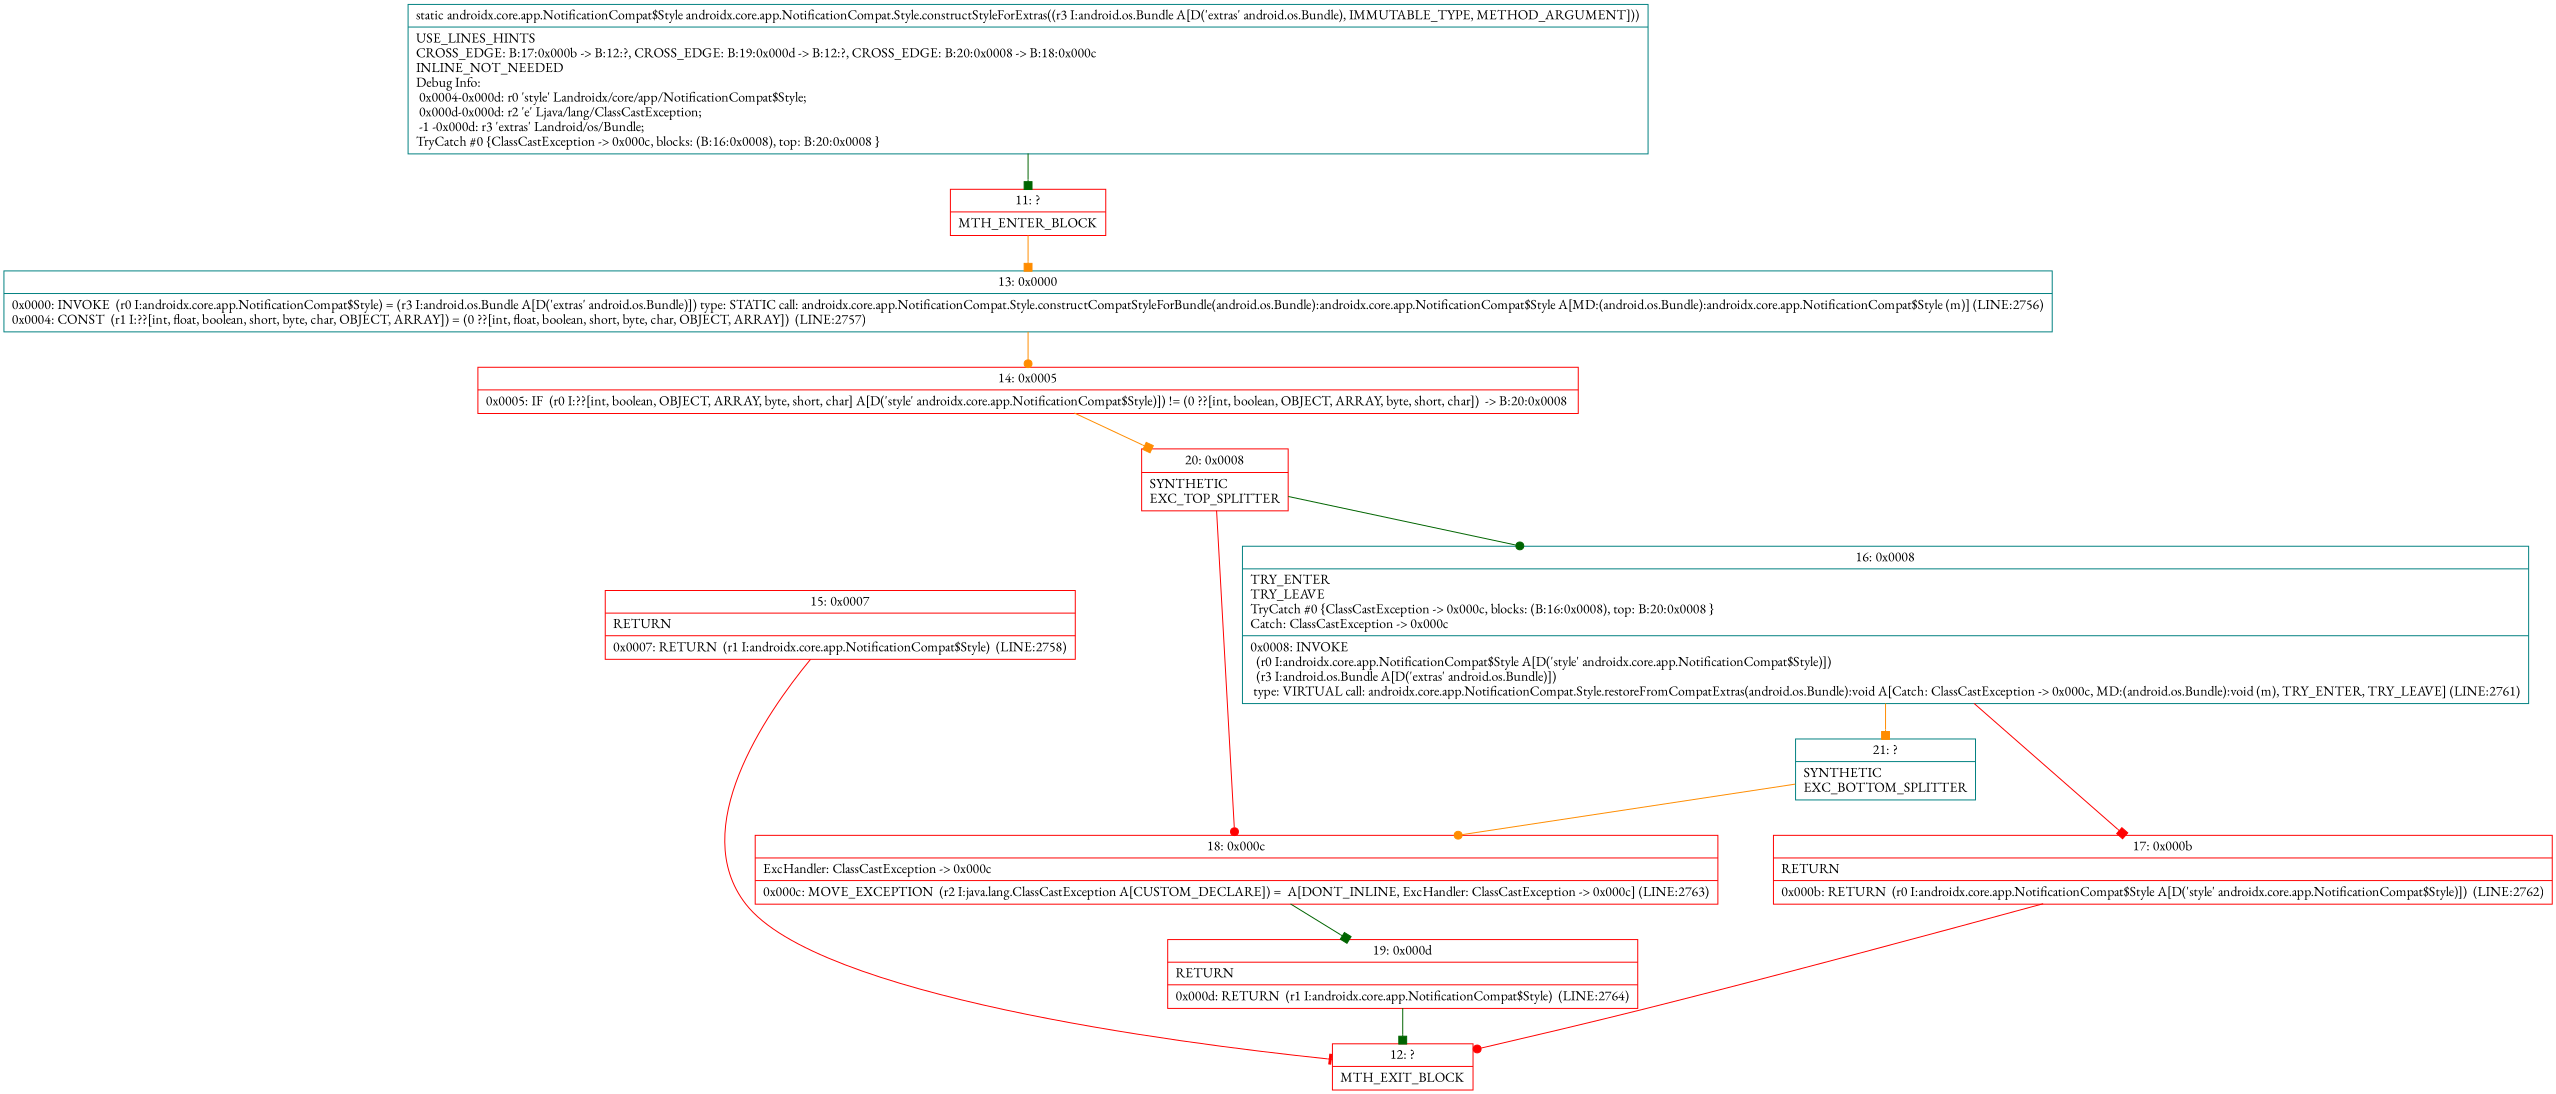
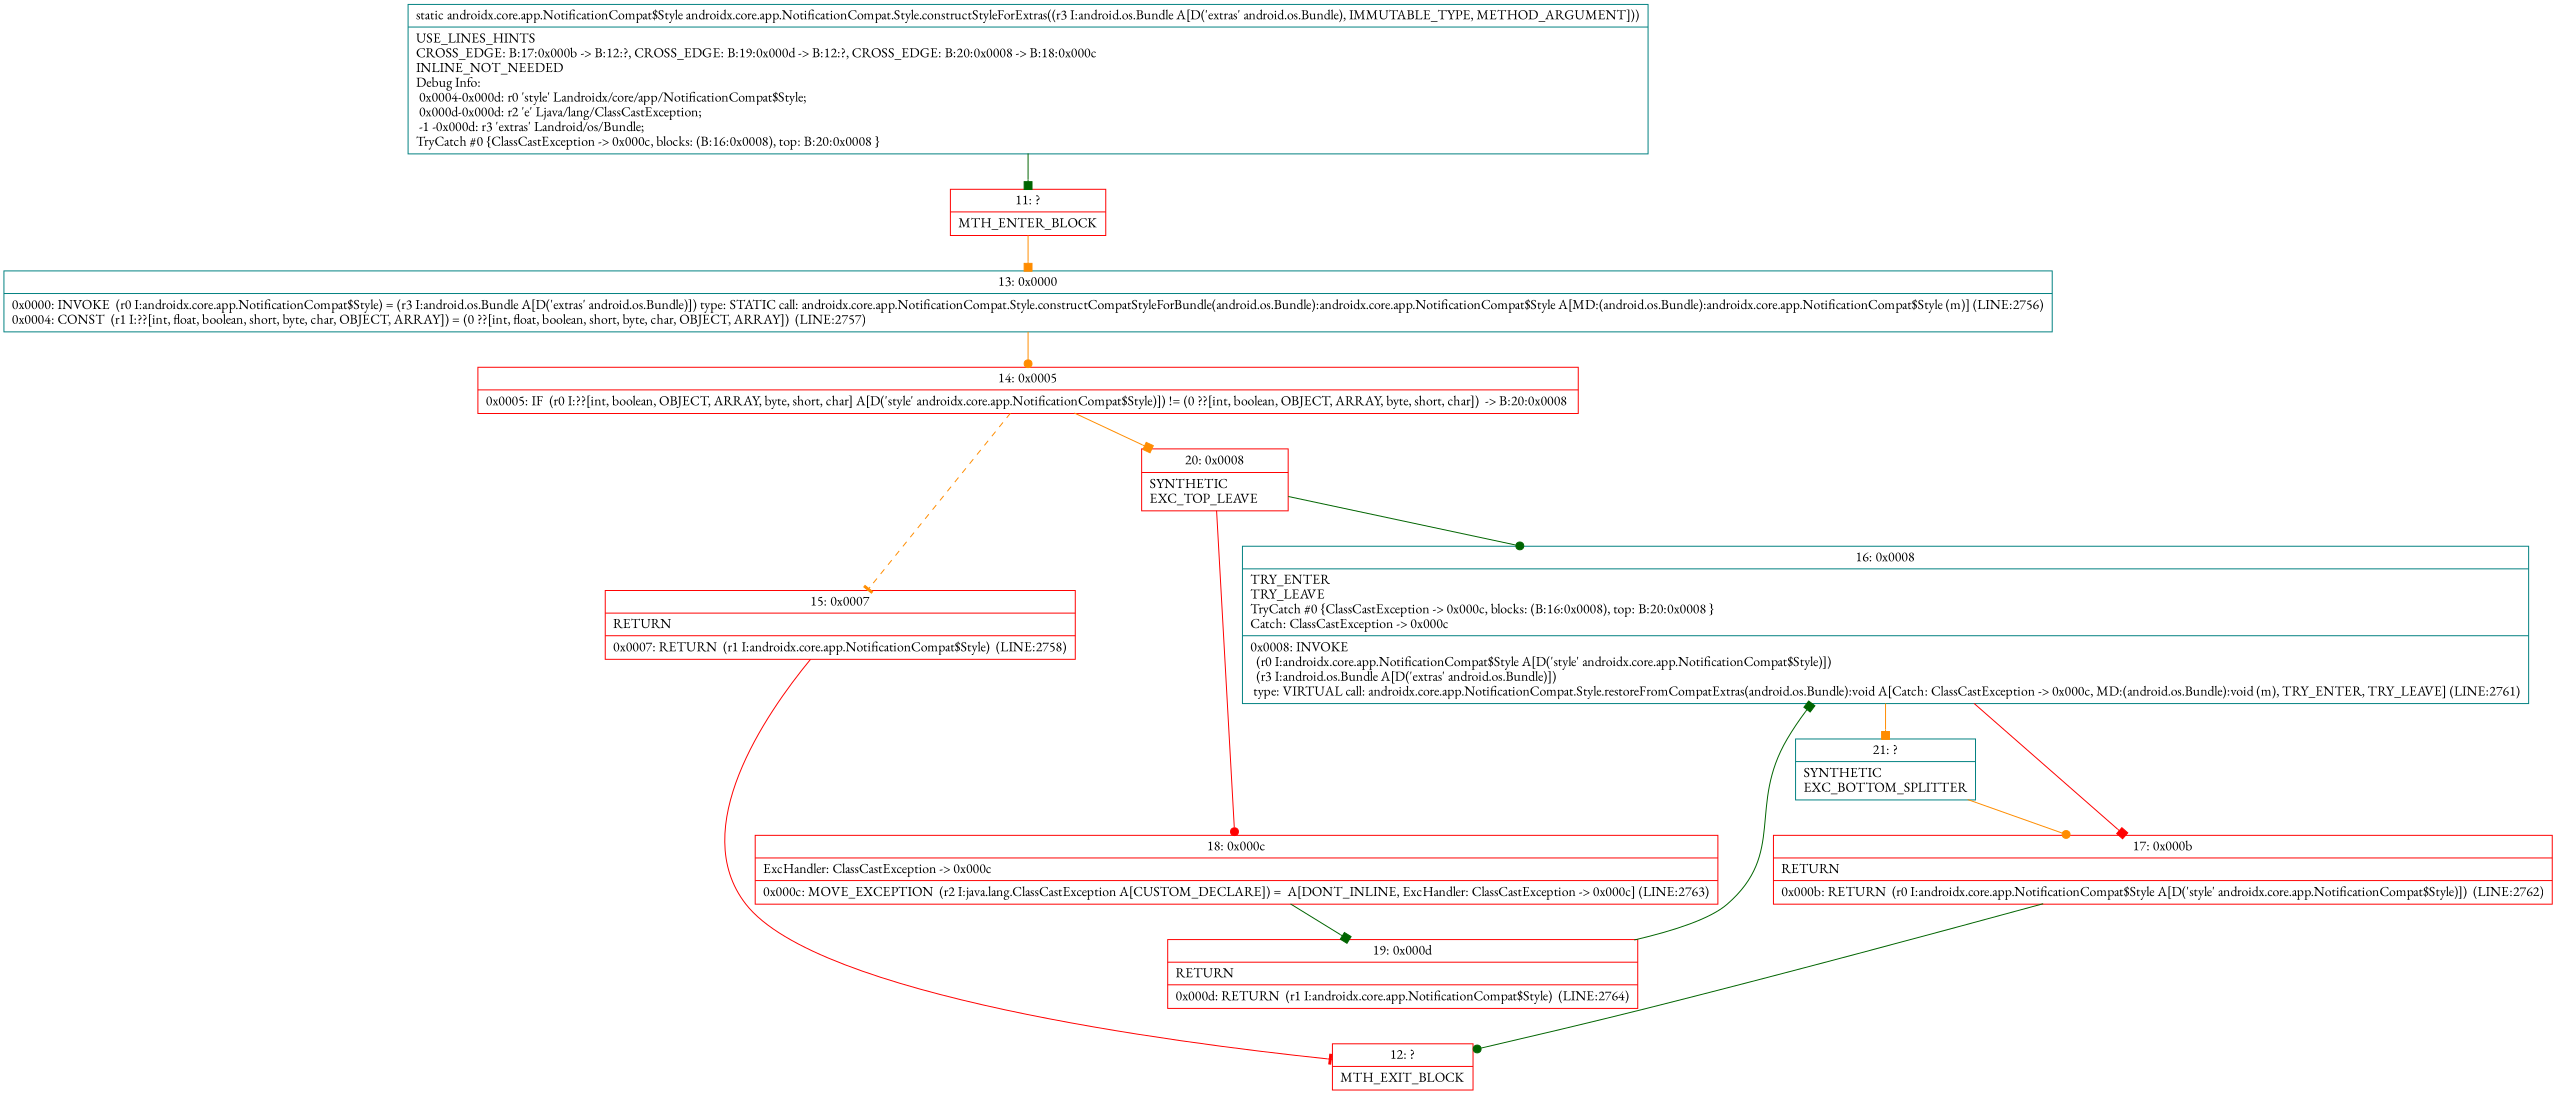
(1215, 499) -> (1204, 499)
none -> (940, 500)
(1629, 809) -> (2015, 816)
(1763, 979) -> (1763, 979)
(1403, 1021) -> (1758, 858)
